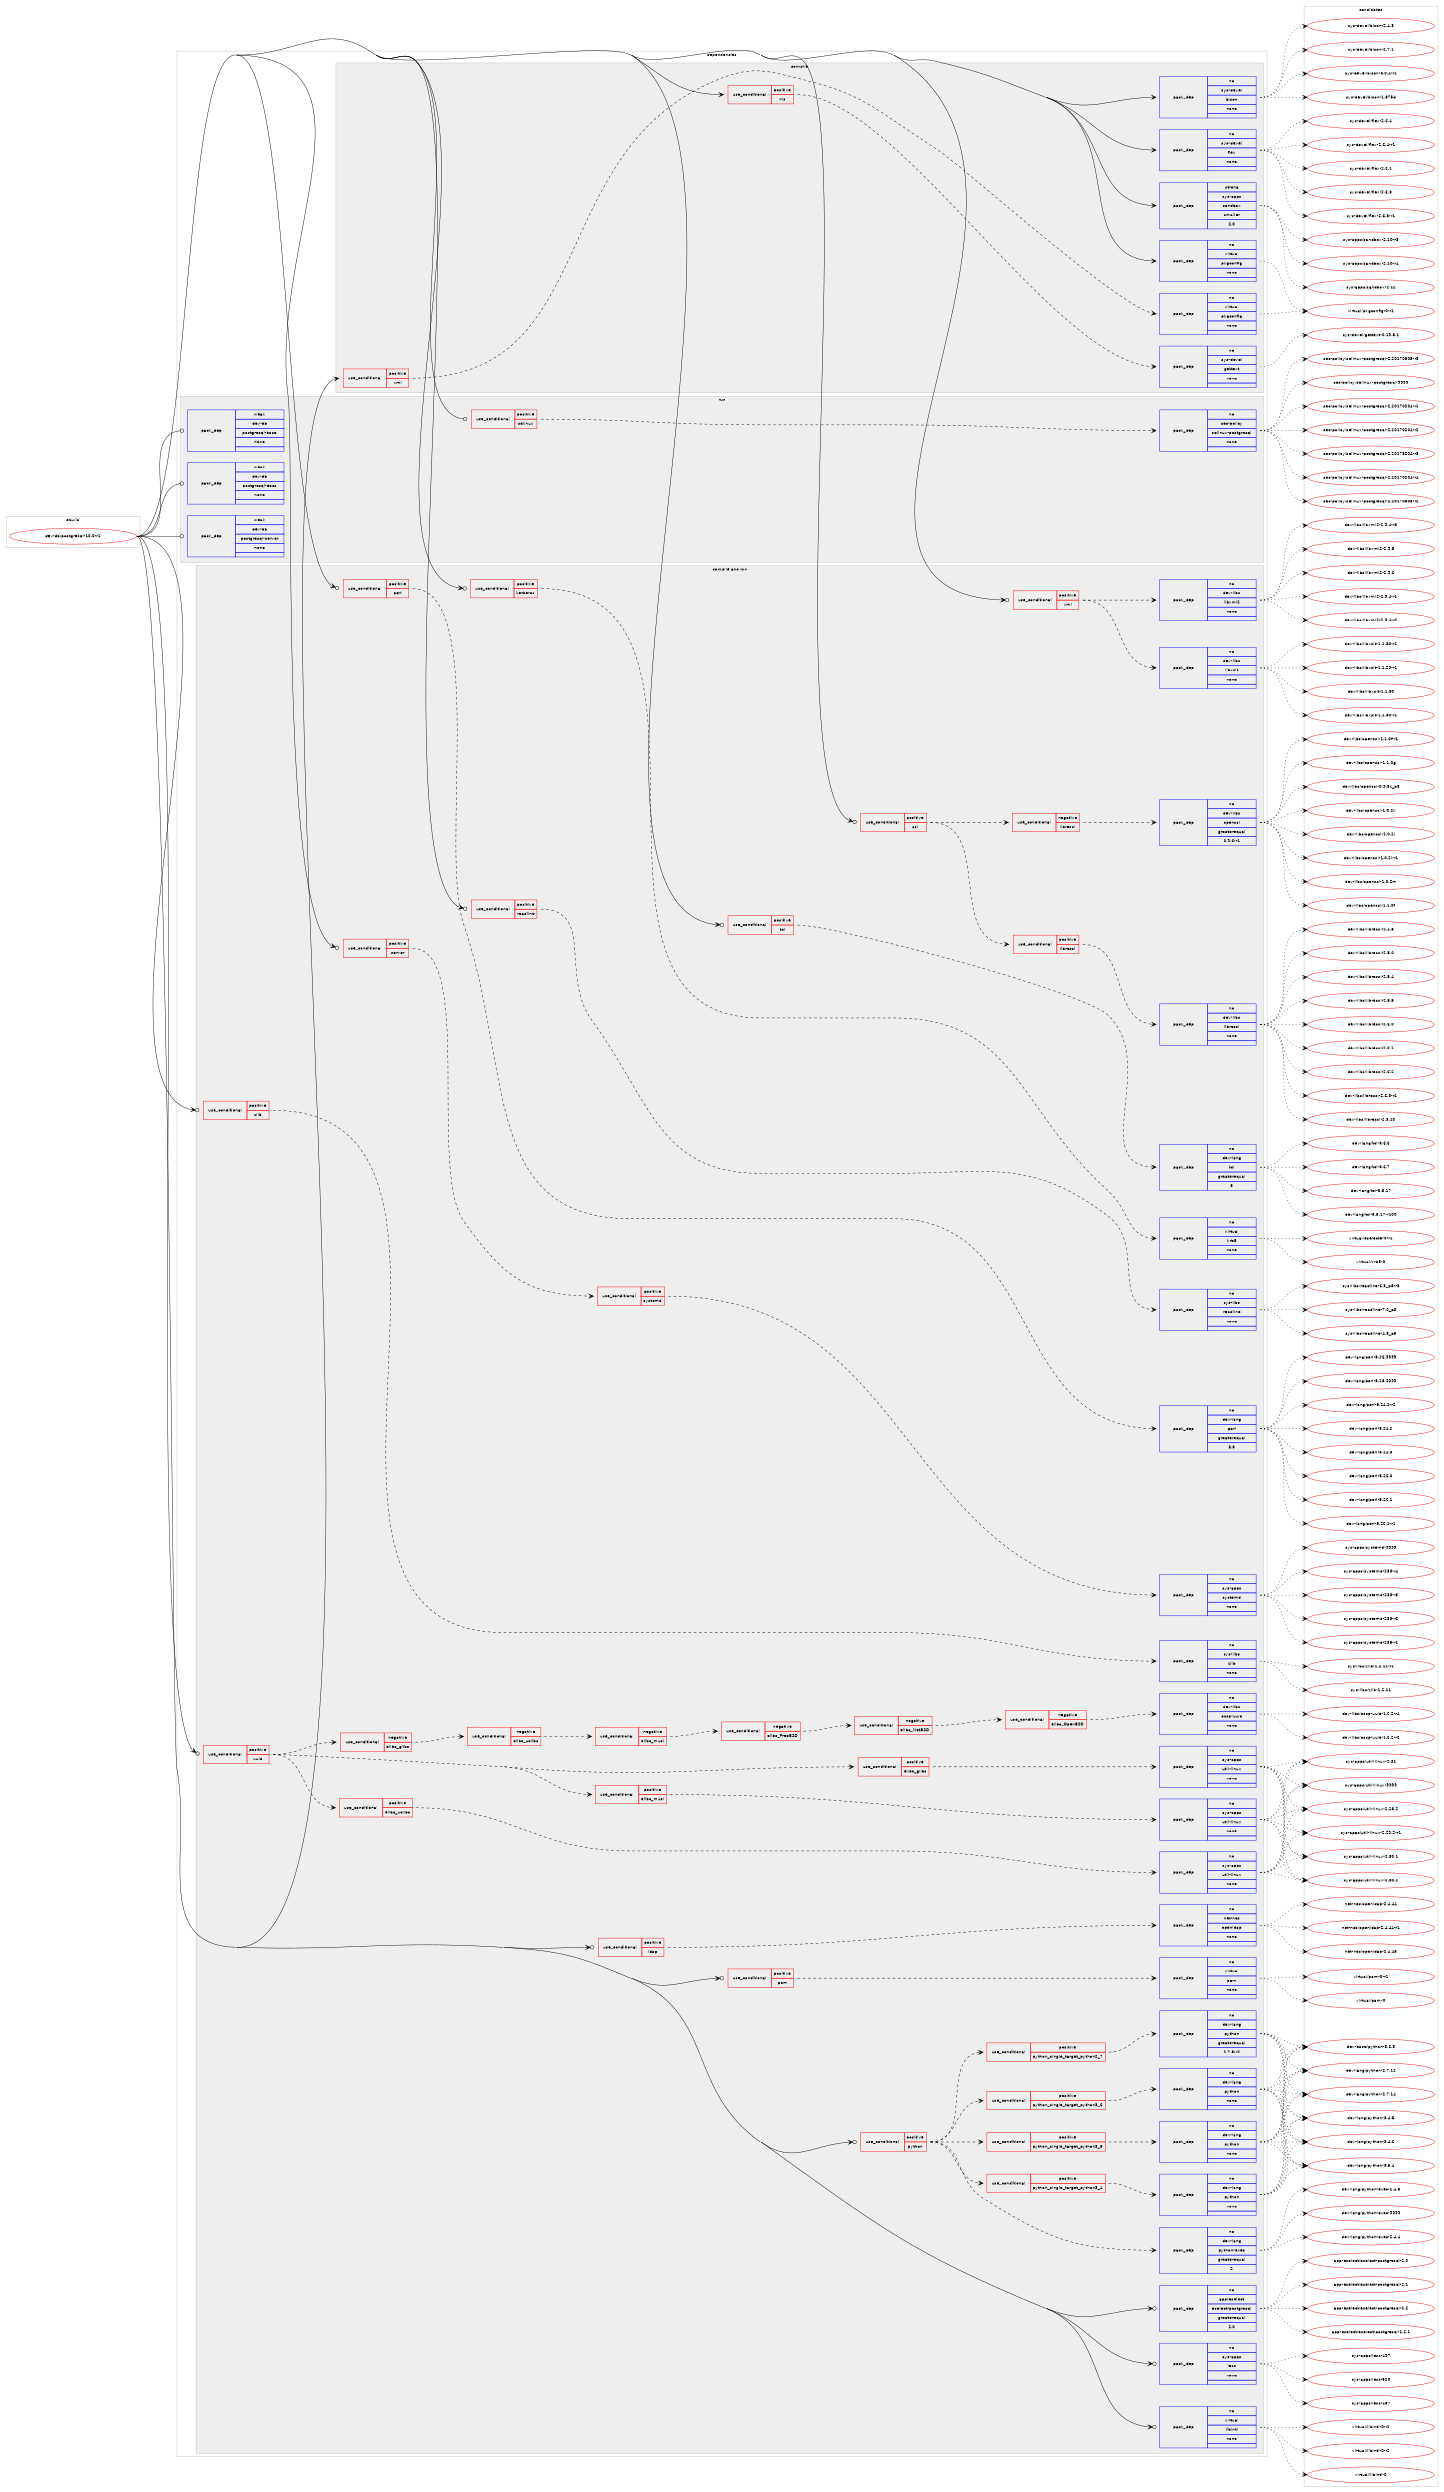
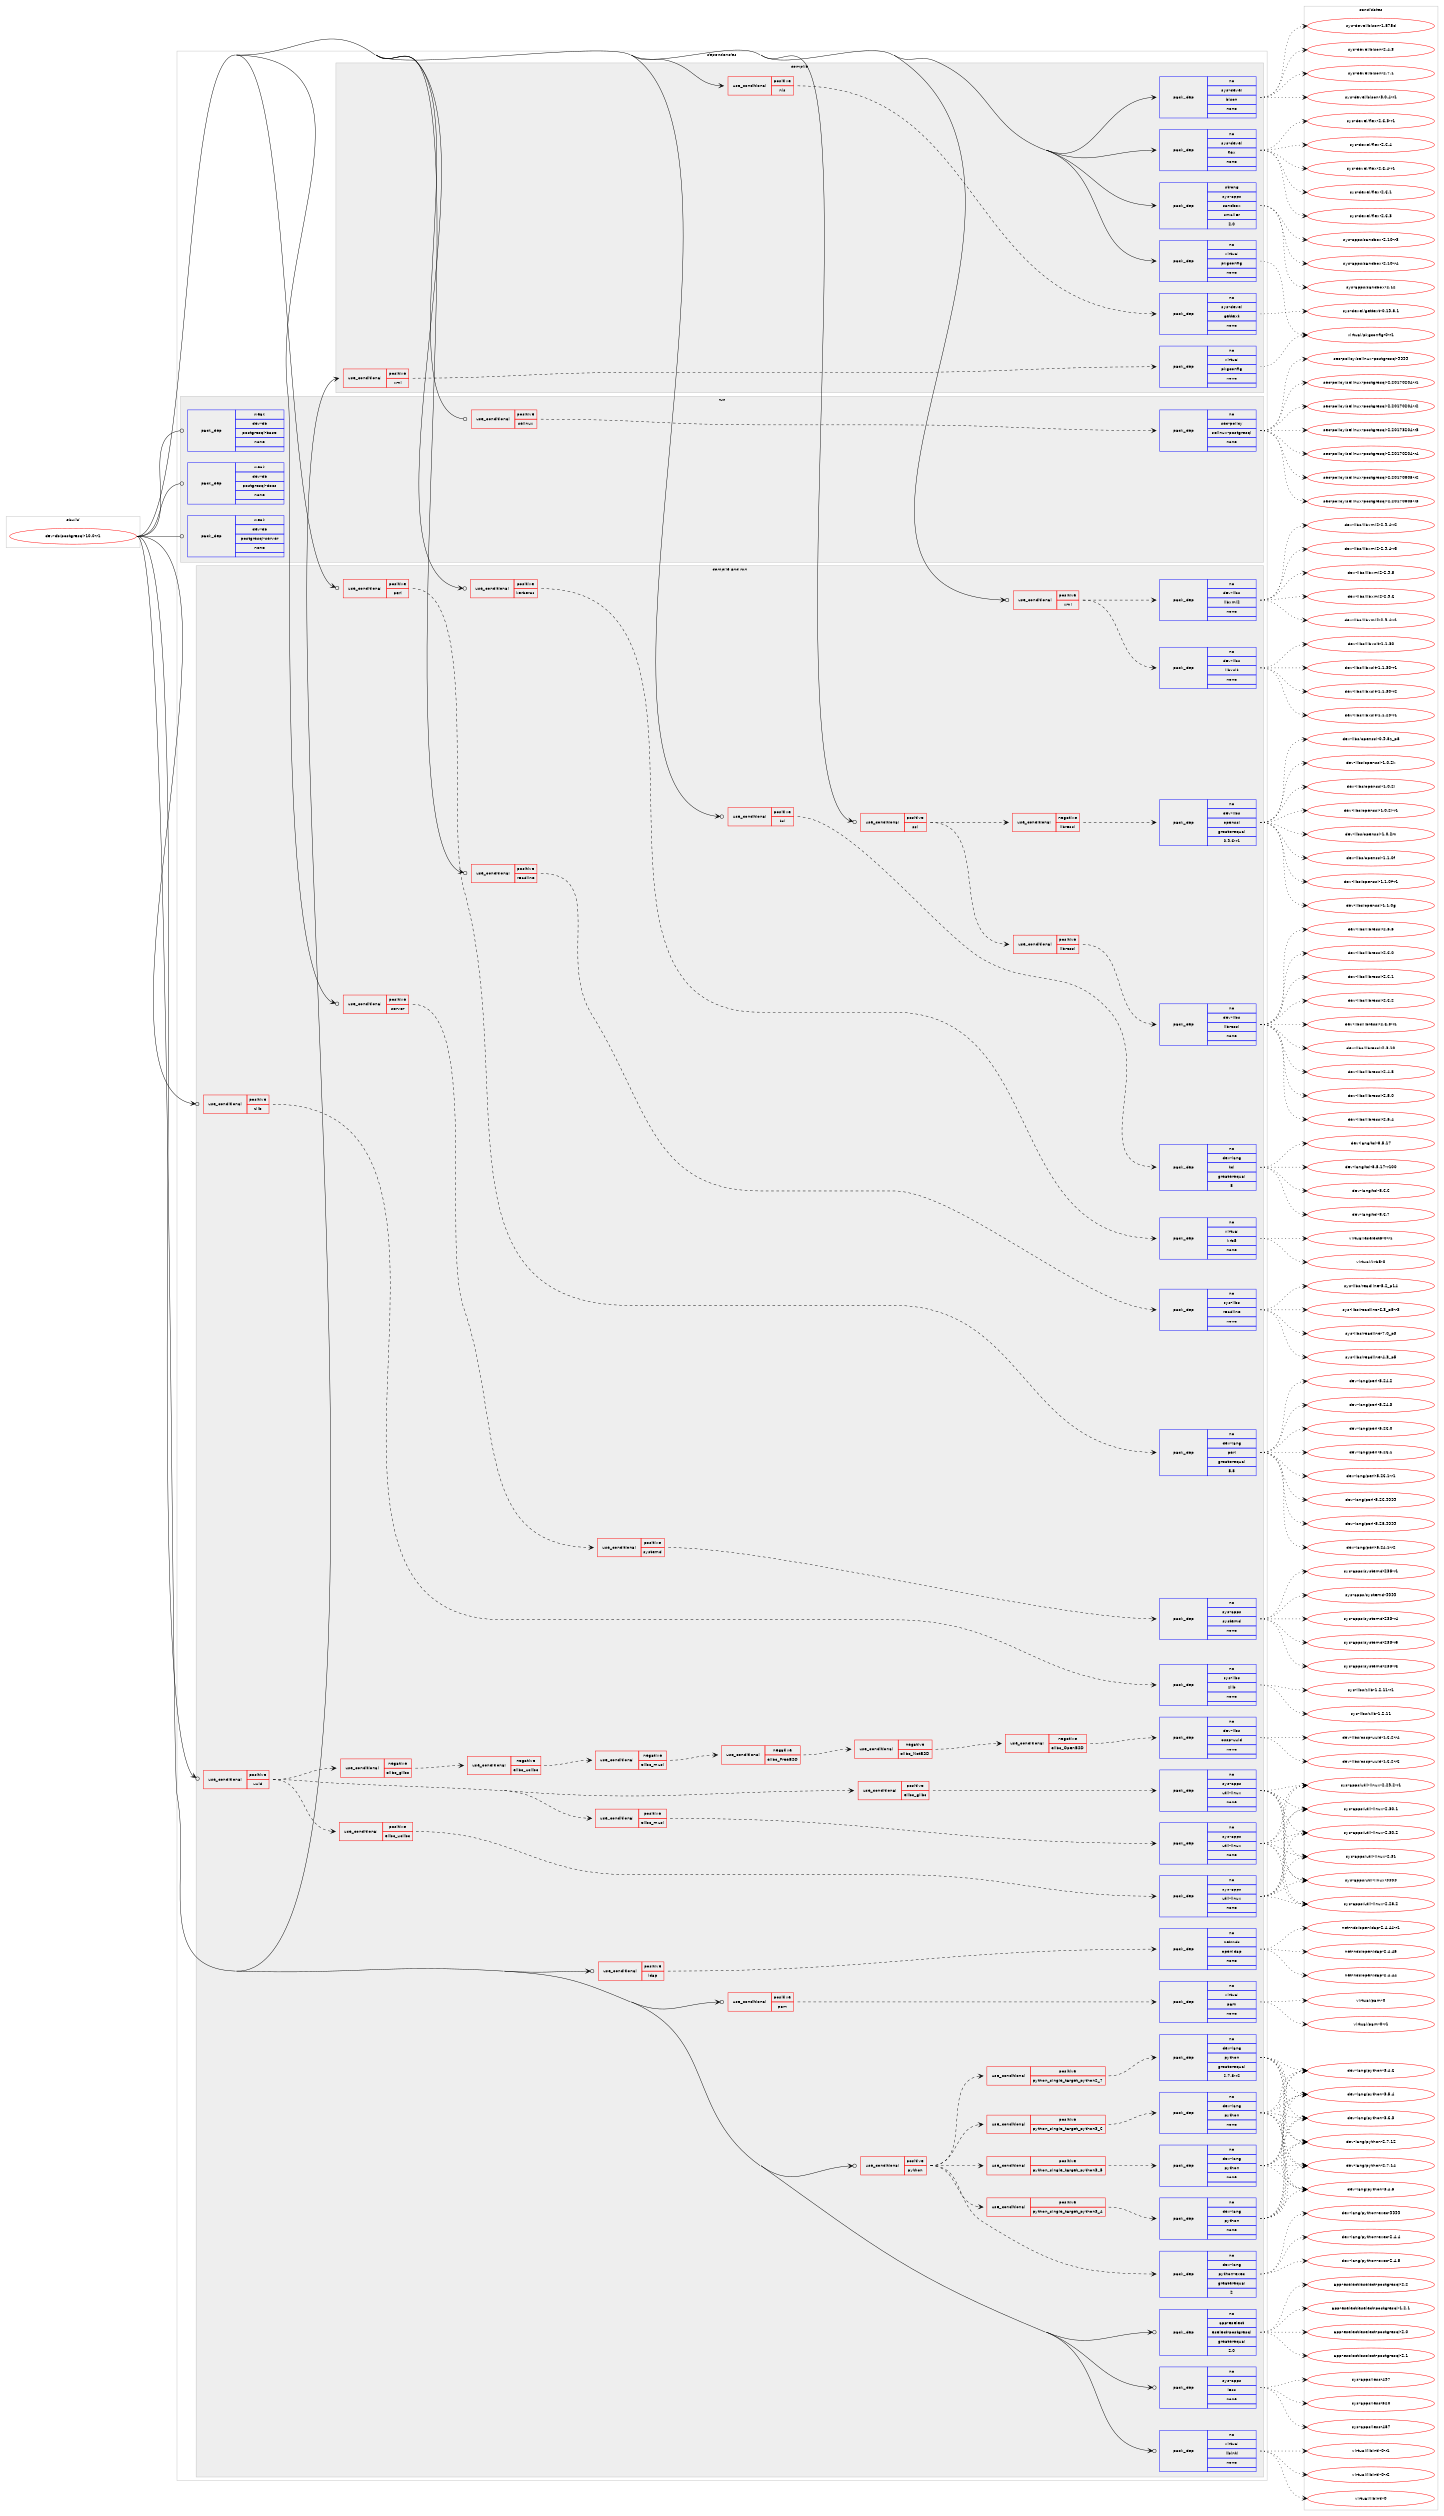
none -> (1371, 1286)
(1371, 2047) -> (1371, 2118)
